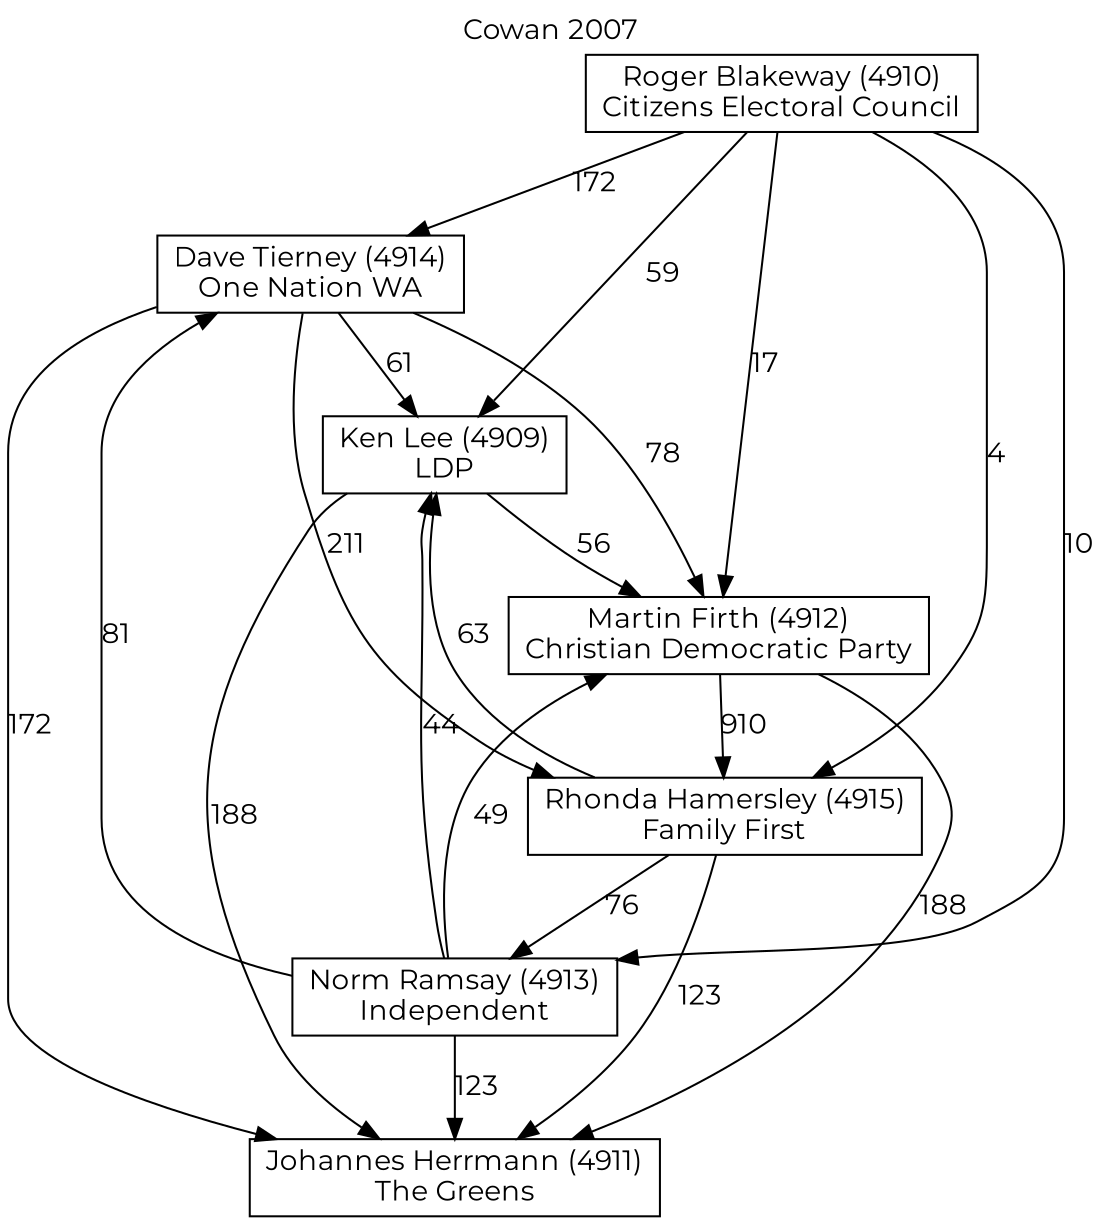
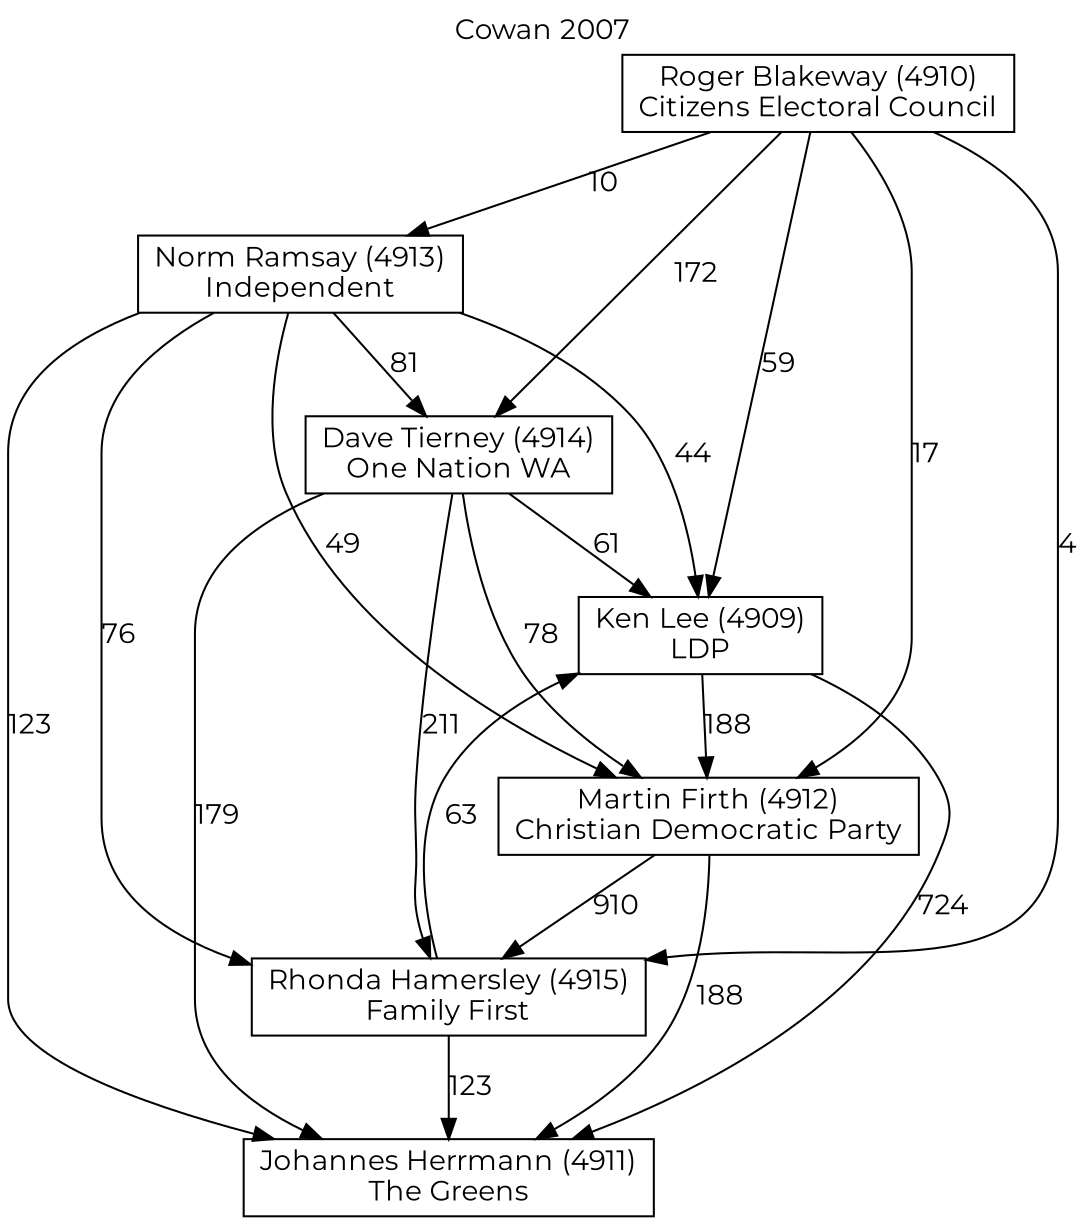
(594, 545) -> (729, 726)
(30, 726) -> (217, 816)
(236, 816) -> (943, 907)
(598, 901) -> (102, 643)
